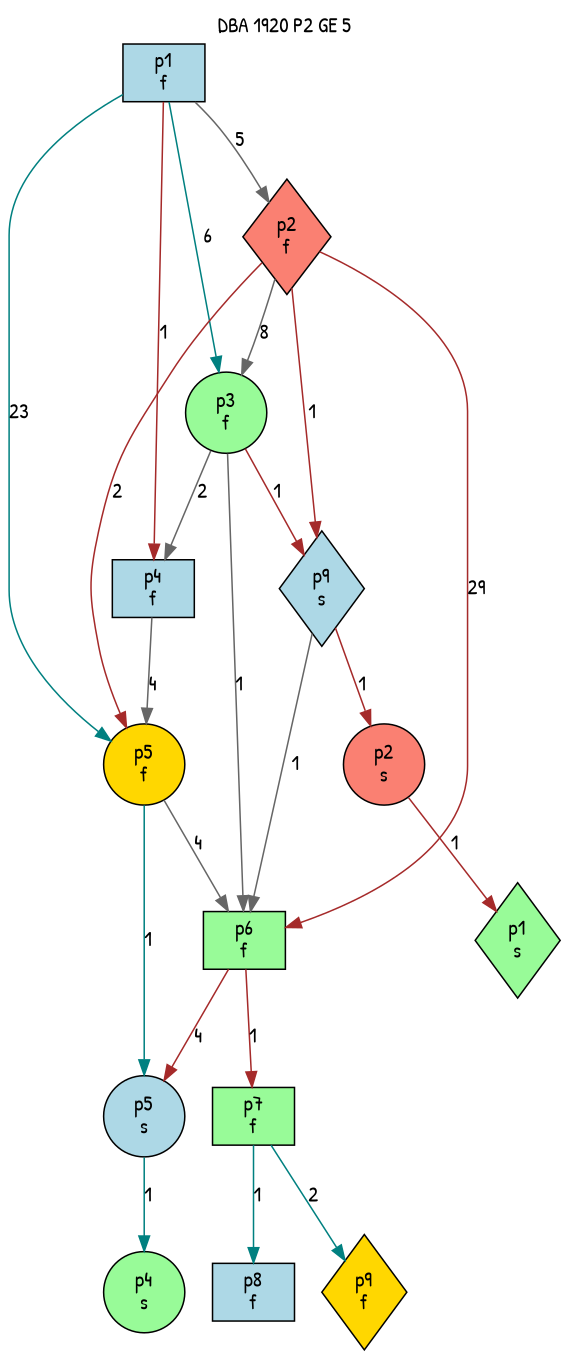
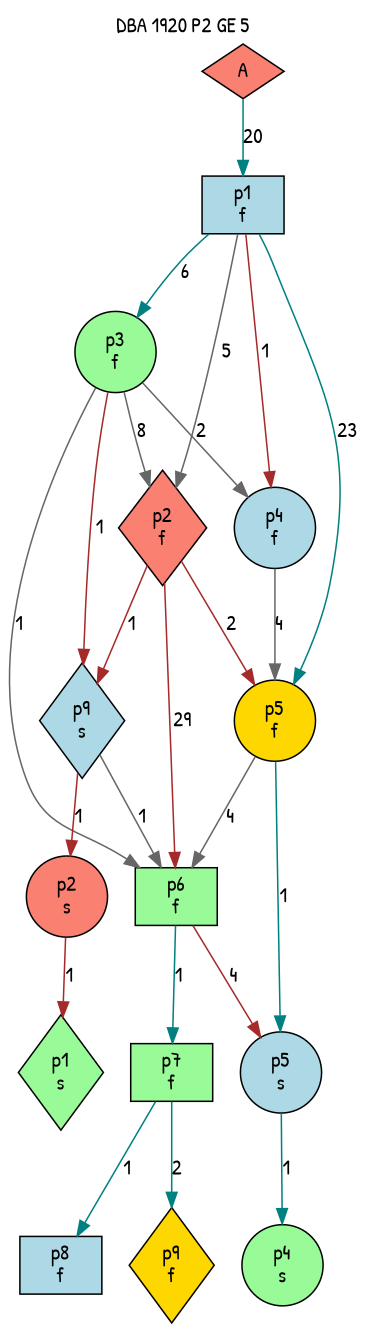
none -> (243, 71)
(262, 320) -> (134, 432)
(153, 589) -> (275, 528)
(249, 1021) -> (174, 977)
